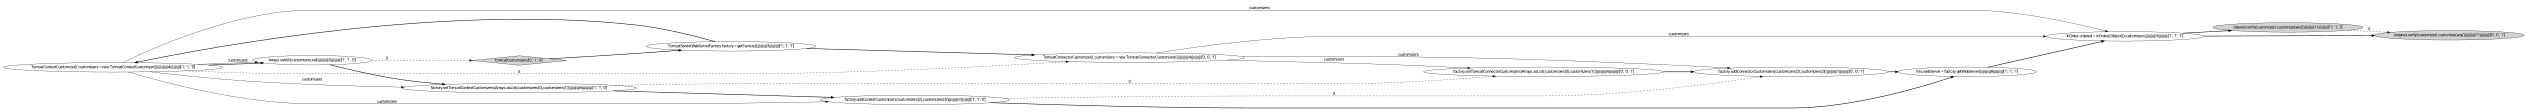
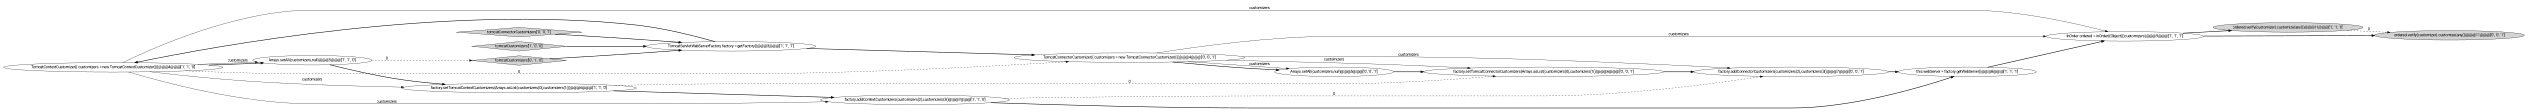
none -> (519, 32)
none -> (519, 46)
none -> (1334, 72)
